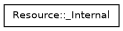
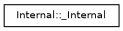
(62, 16) -> (62, 16)
